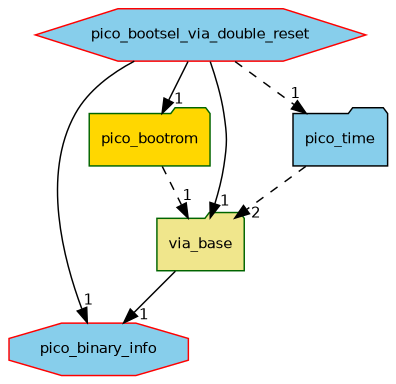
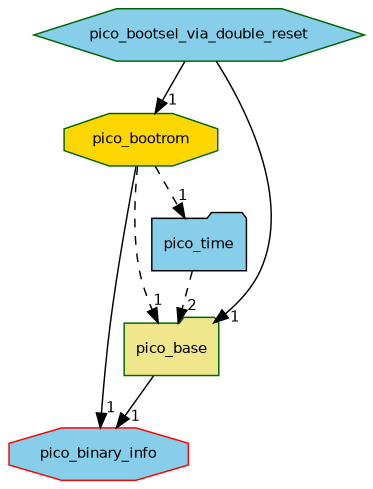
(201, 35) -> (199, 35)
(265, 83) -> (166, 186)
(150, 140) -> (141, 140)
(59, 171) -> (115, 289)
(201, 245) -> (171, 349)
